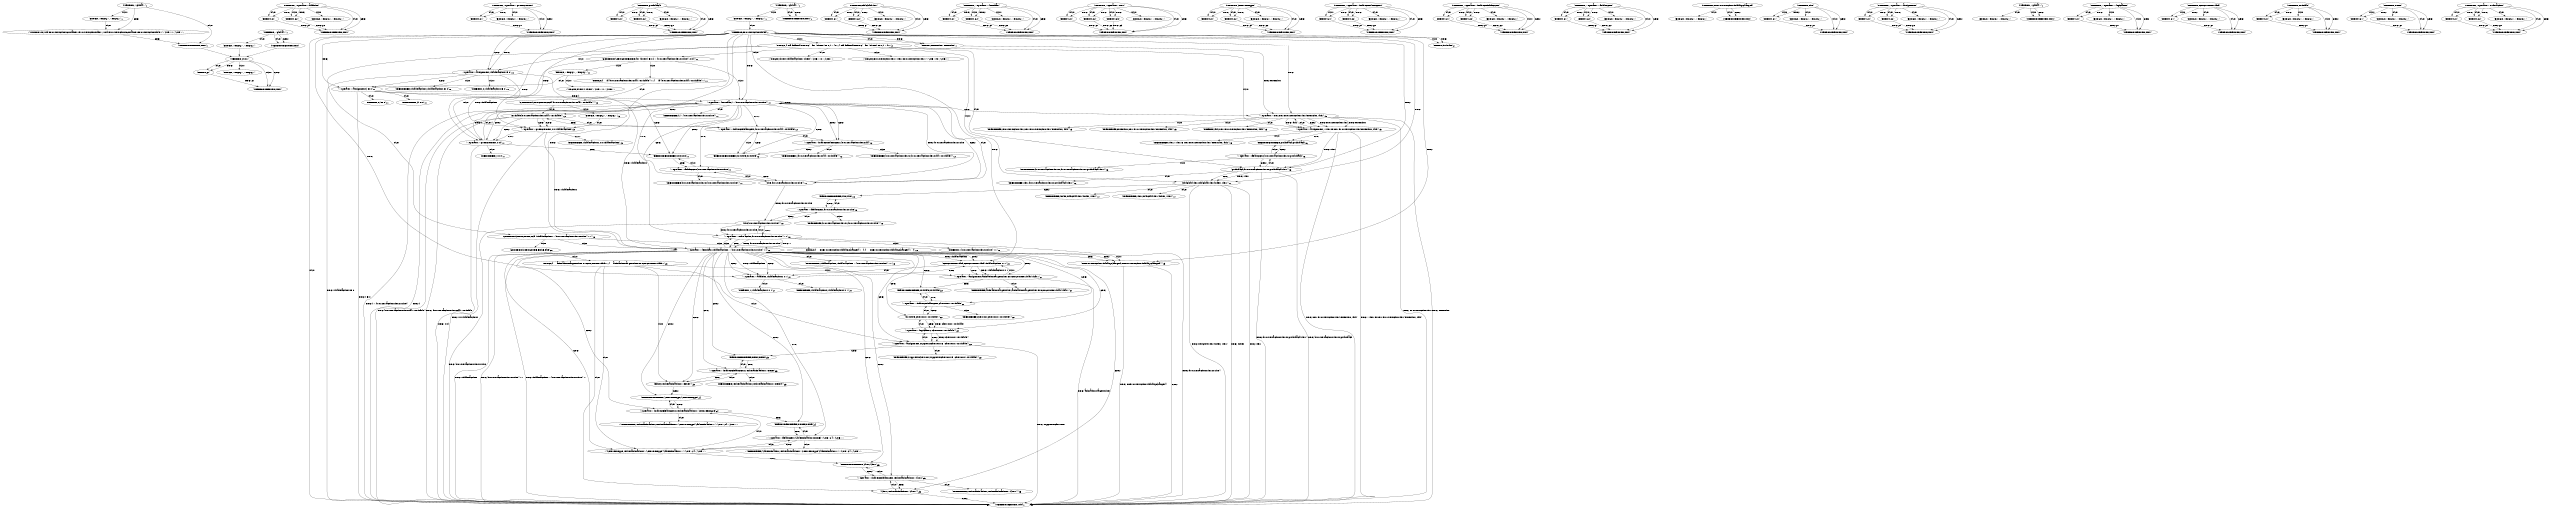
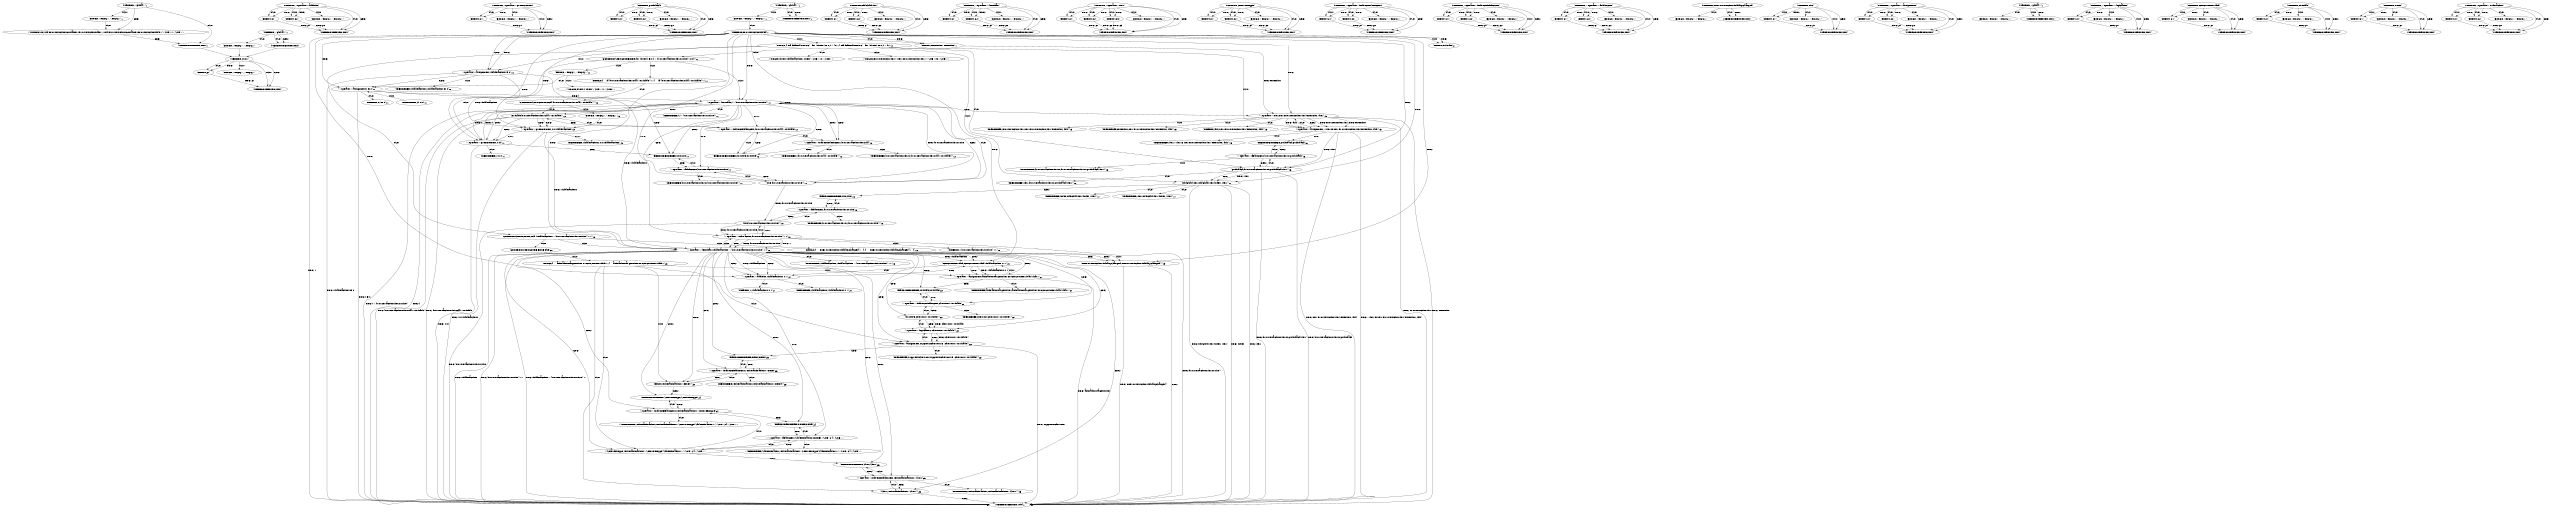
(490, 89) -> none
(392, 93) -> (387, 96)
(489, 123) -> (489, 123)
(312, 270) -> (312, 270)
